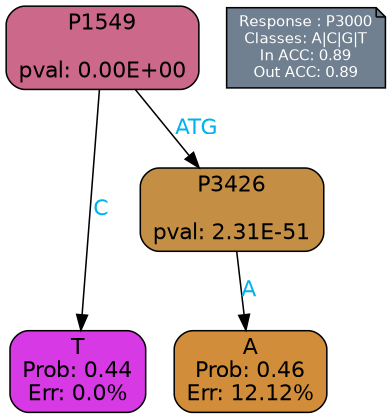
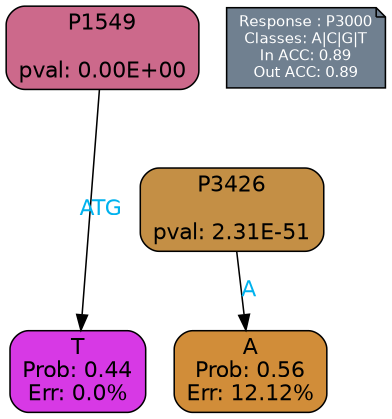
(162, 123) -> none
(101, 210) -> (101, 210)
(251, 372) -> (251, 372)
